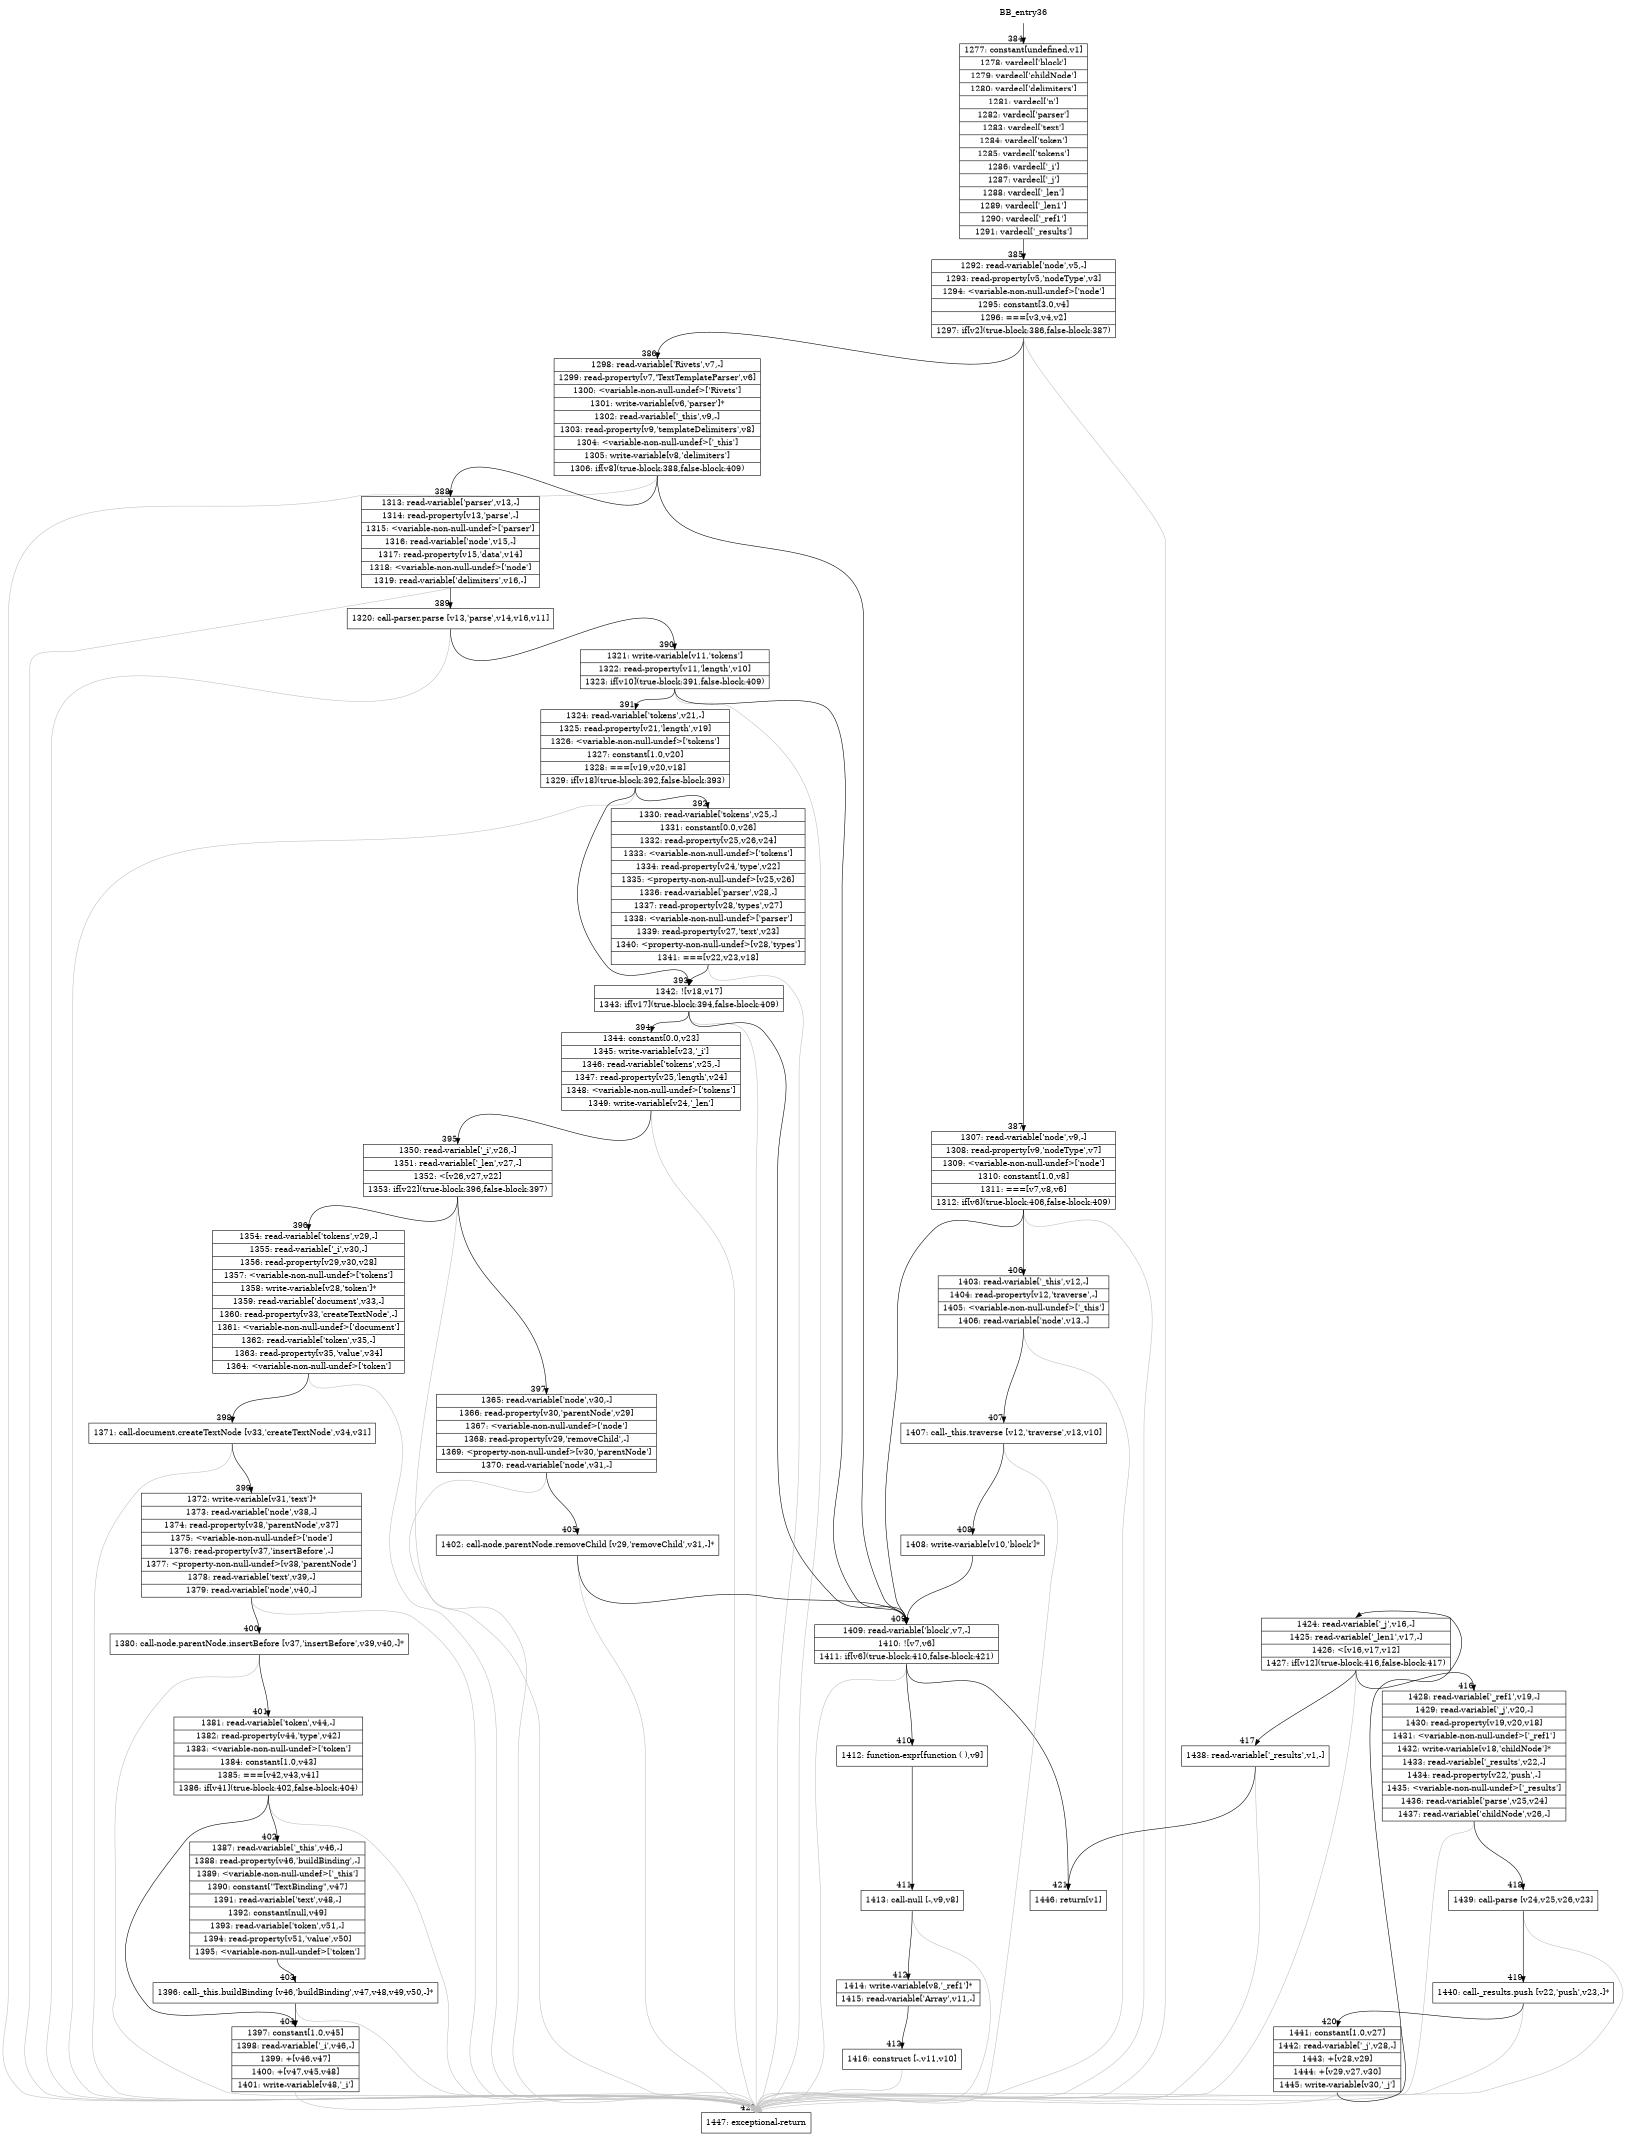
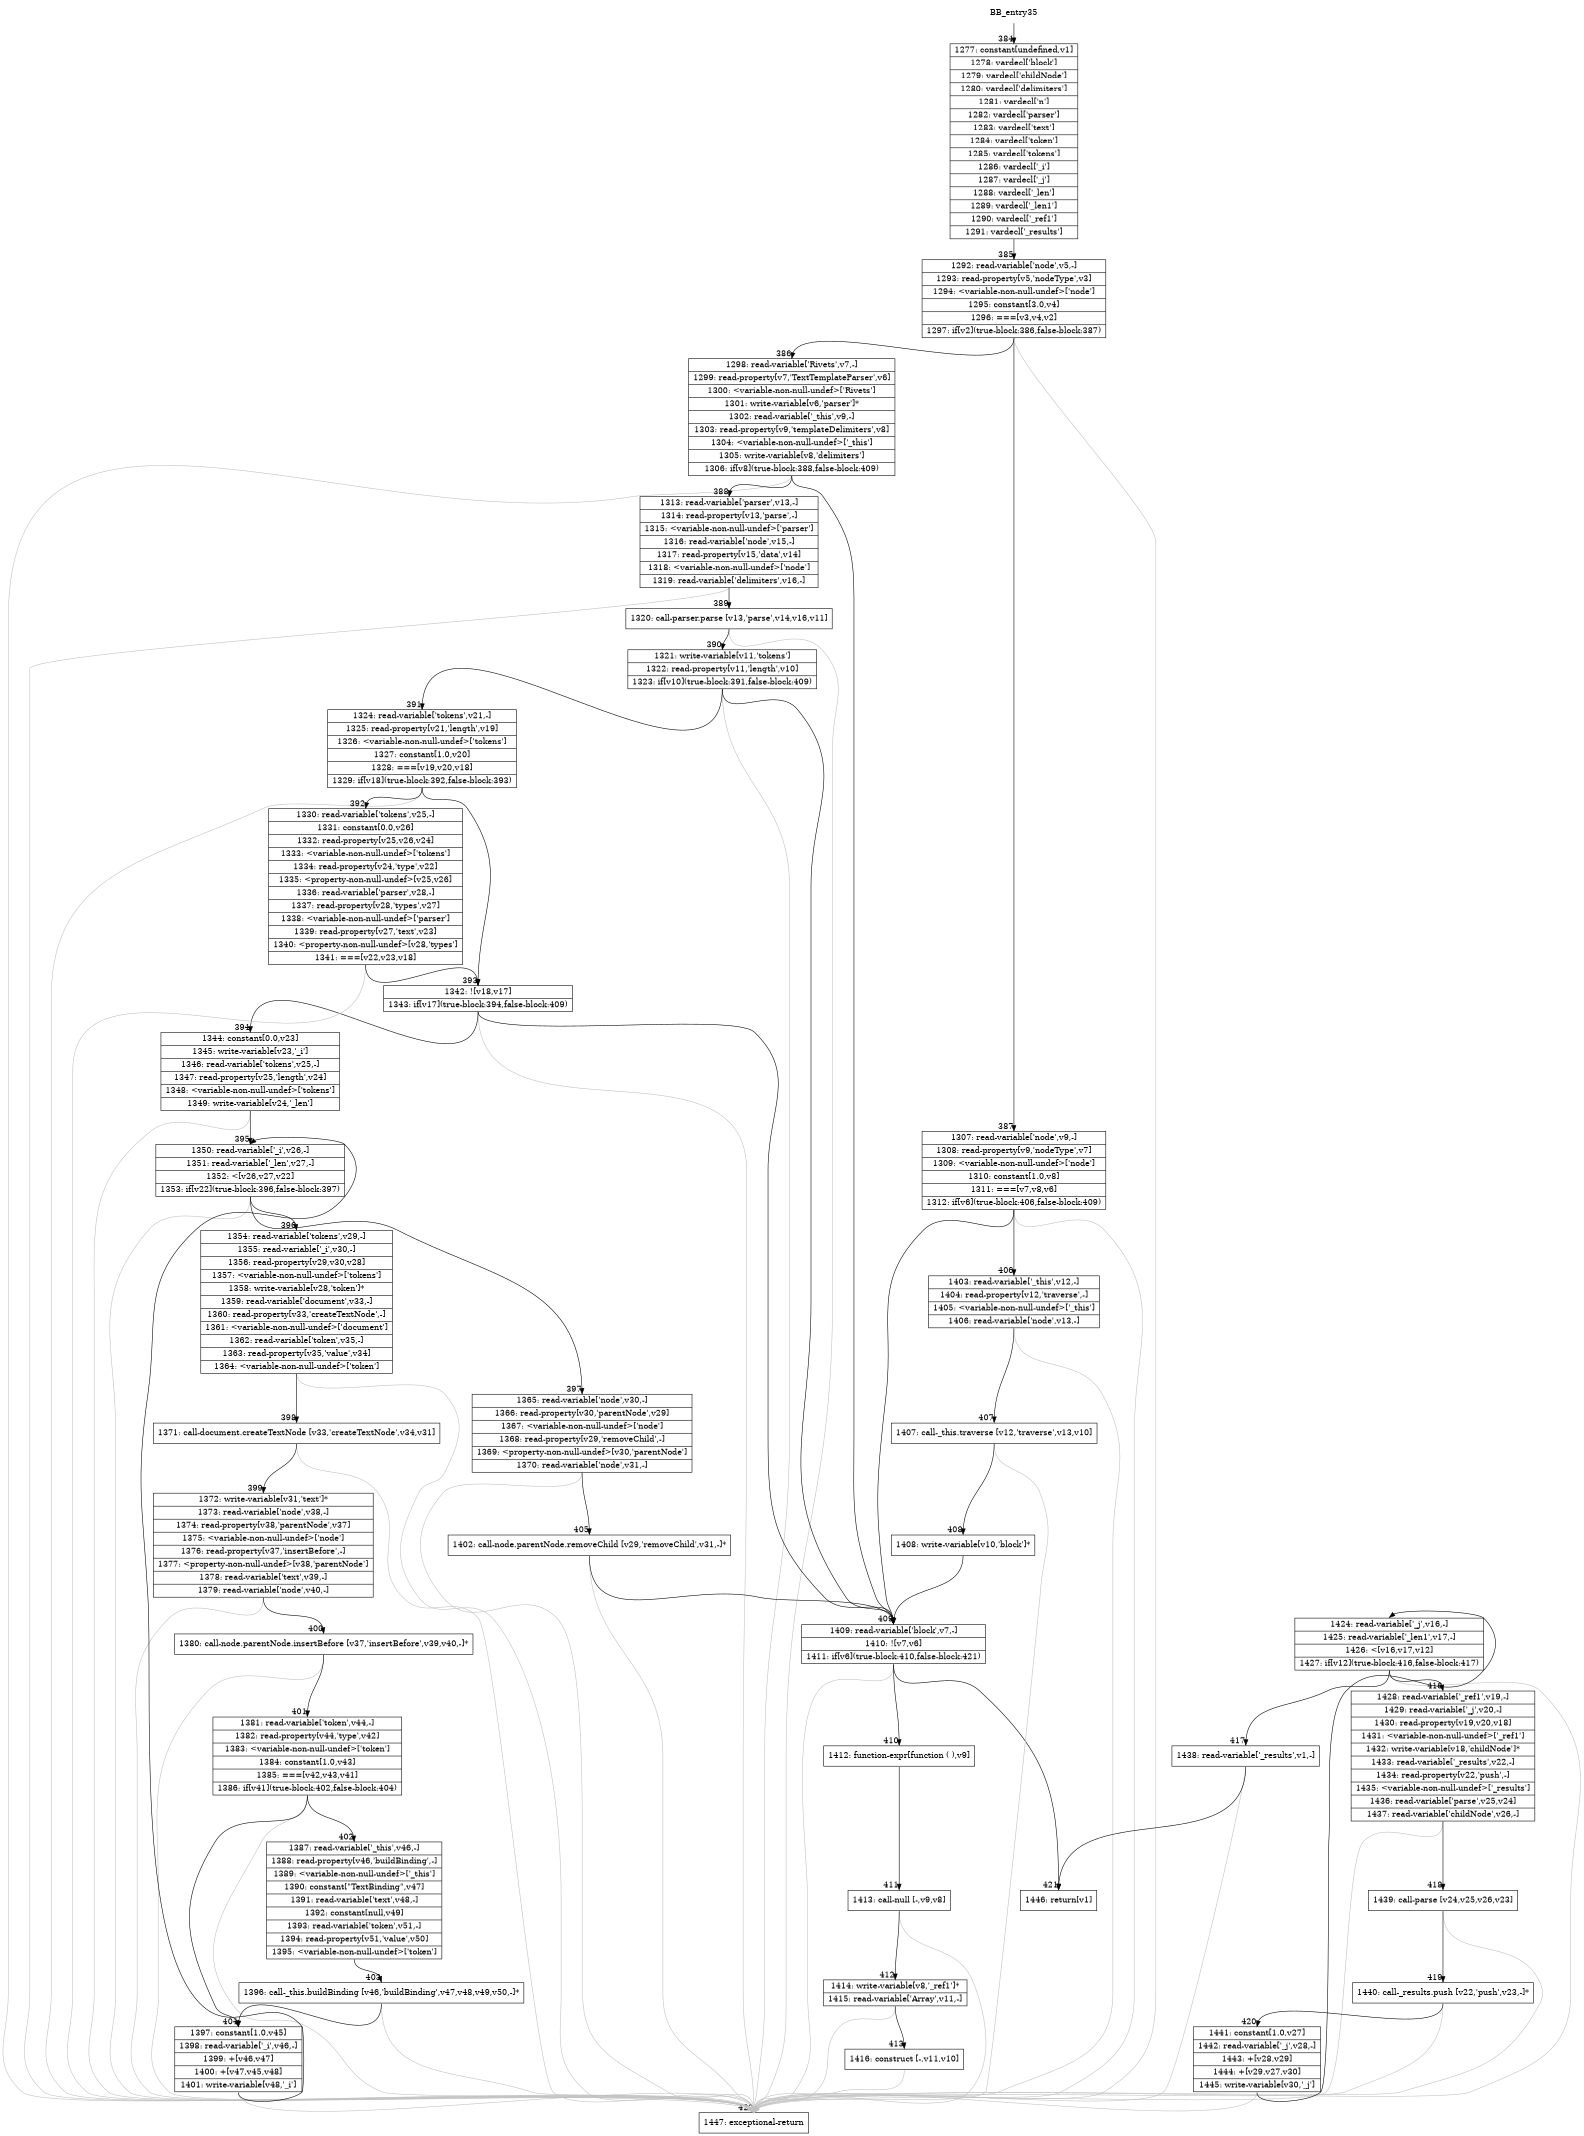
(1024, 13) -> (1014, 13)
none -> (147, 1582)
none -> (828, 2060)
